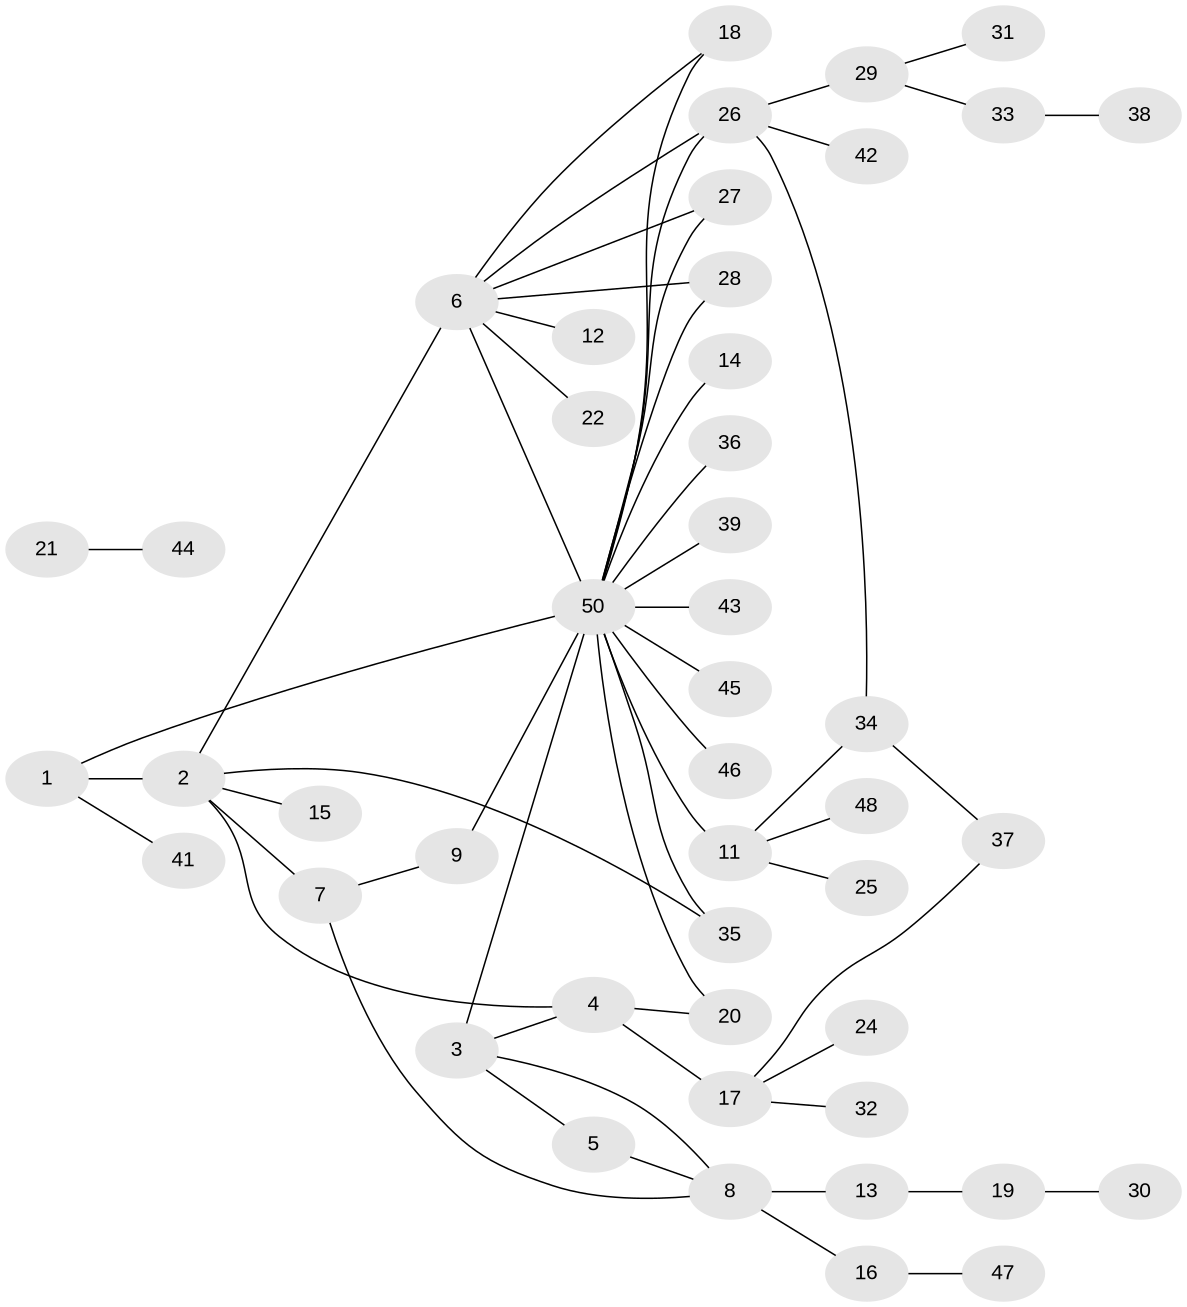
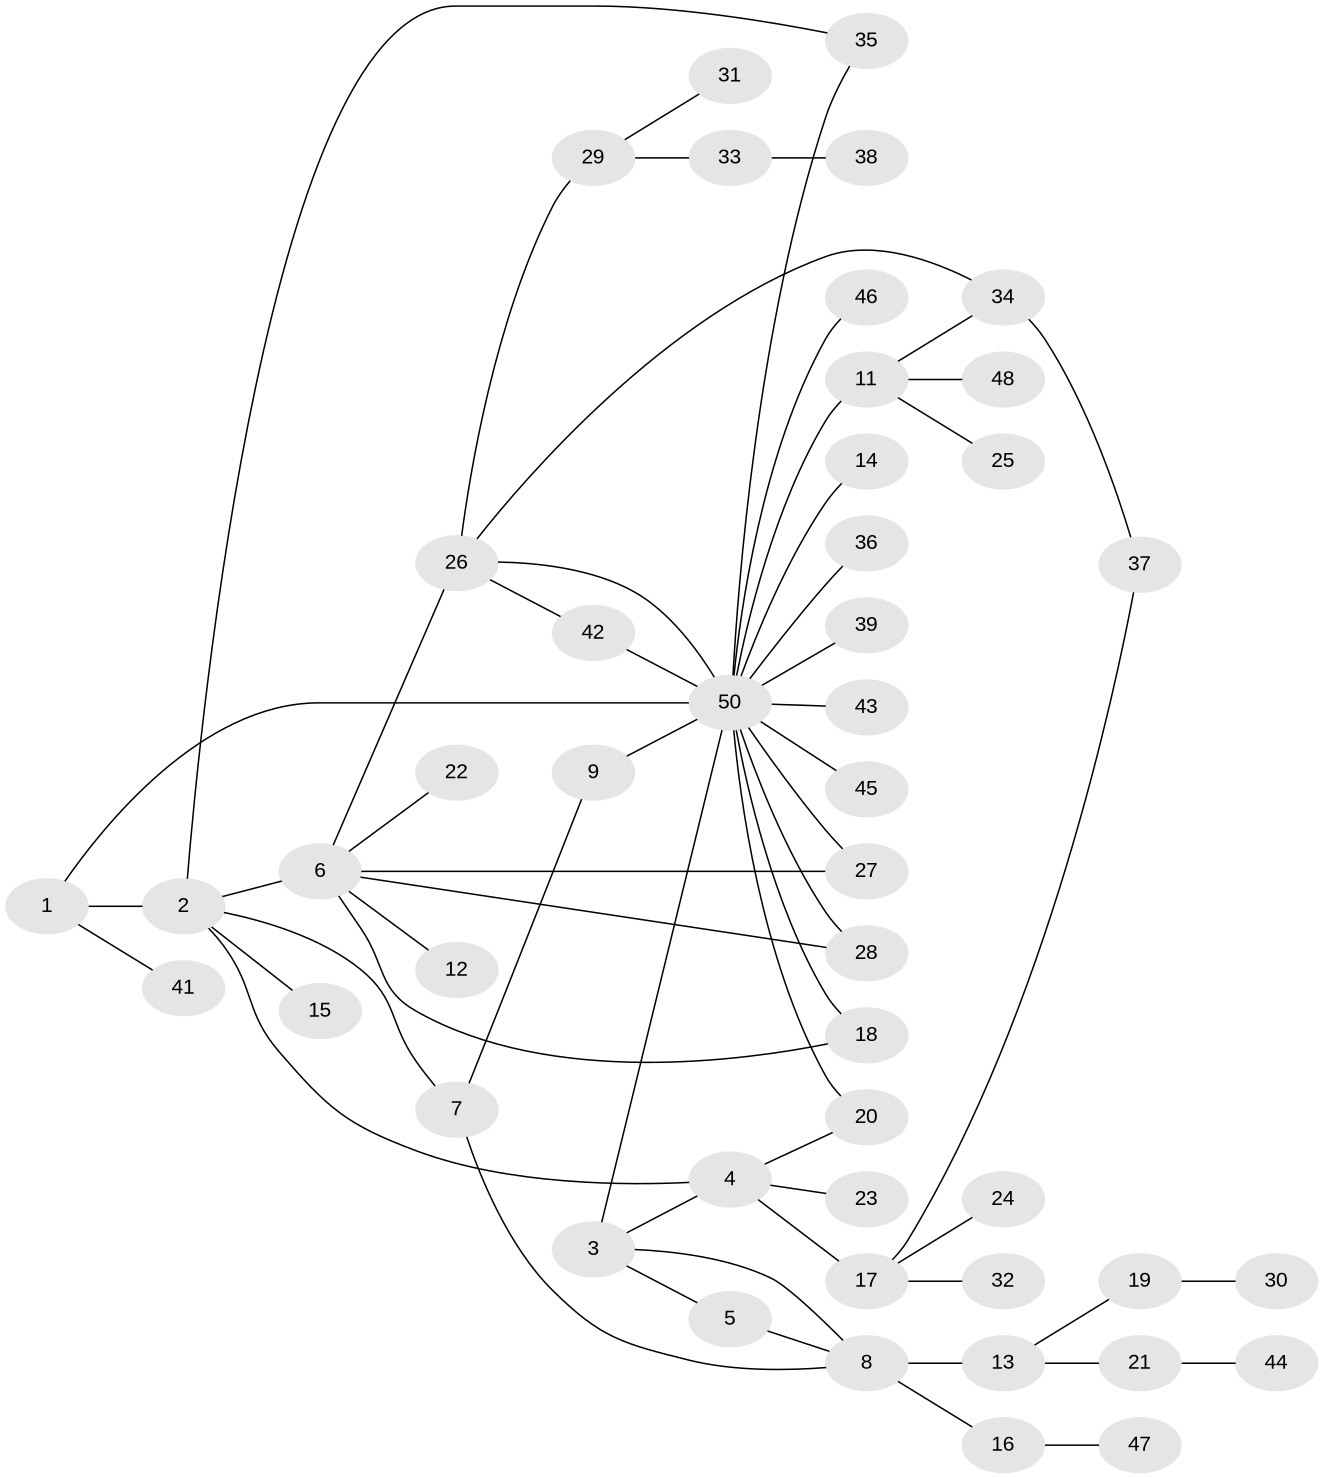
(525, 455) -> (662, 668)
none -> (867, 1199)
none -> (1072, 1363)
